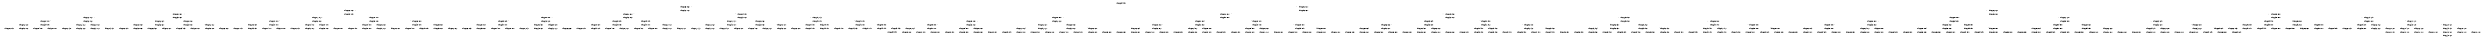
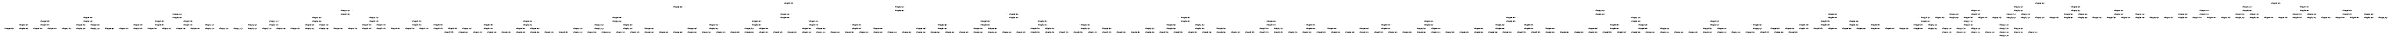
(349, 11) -> none
none -> (352, 29)
